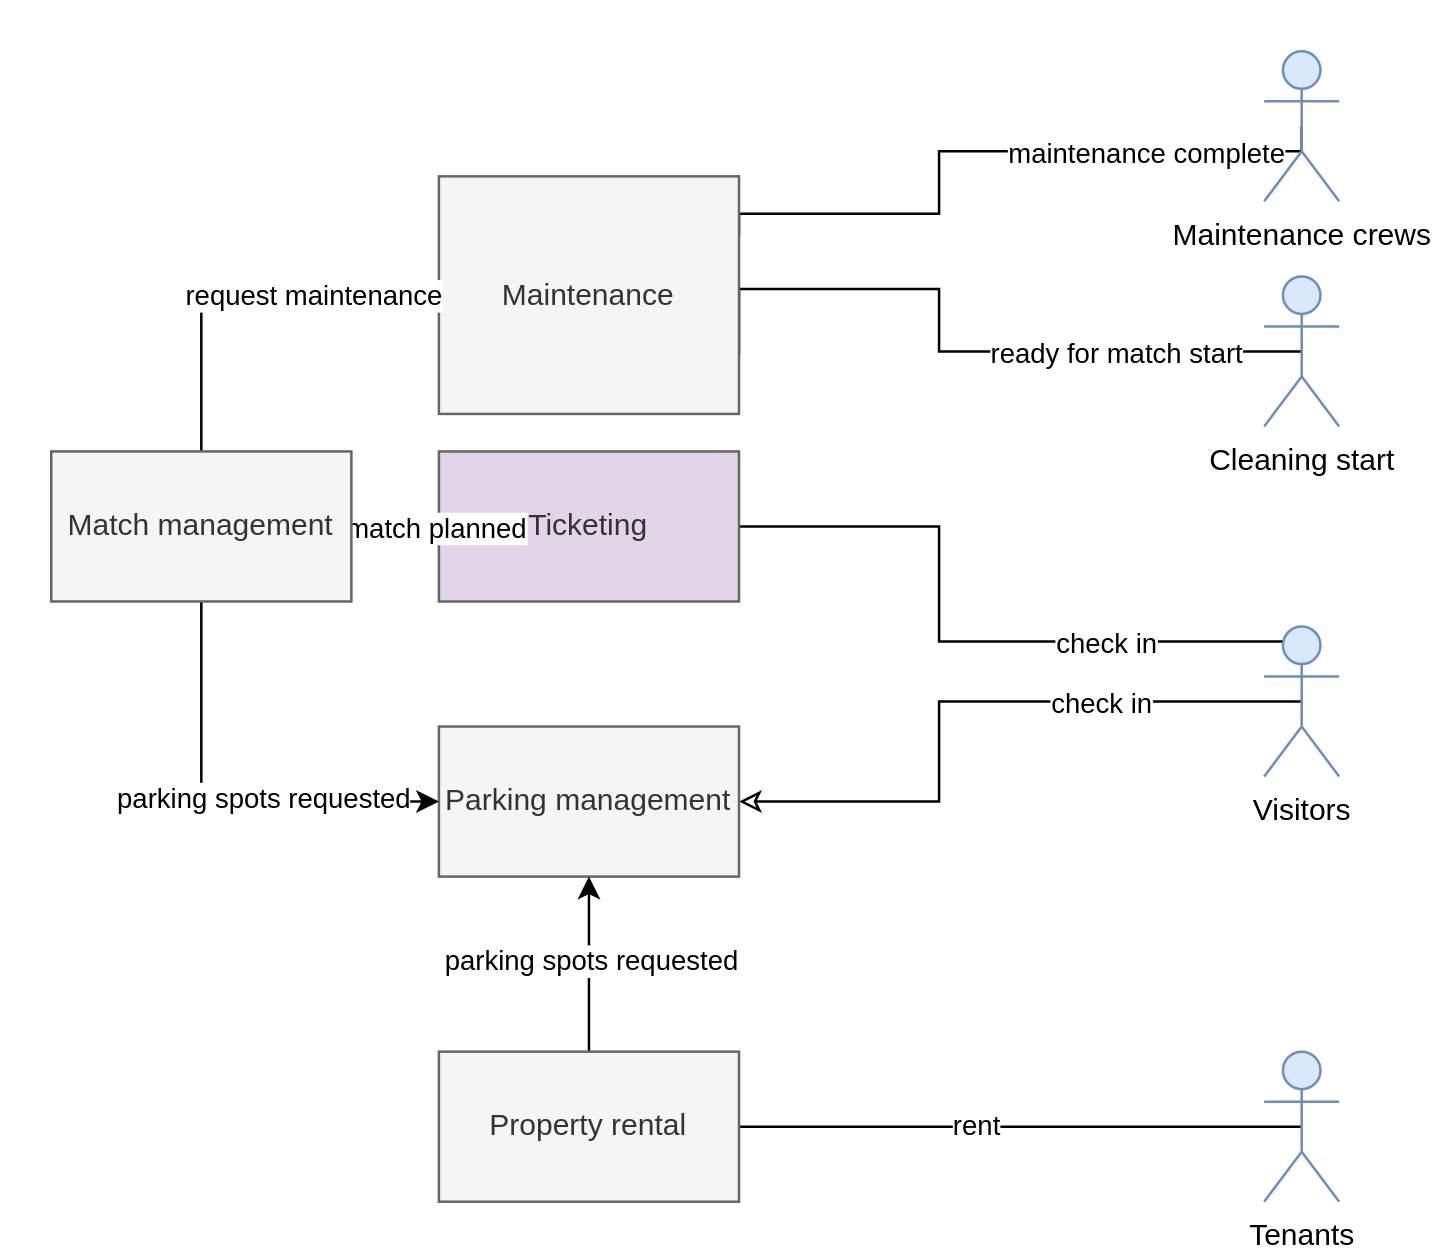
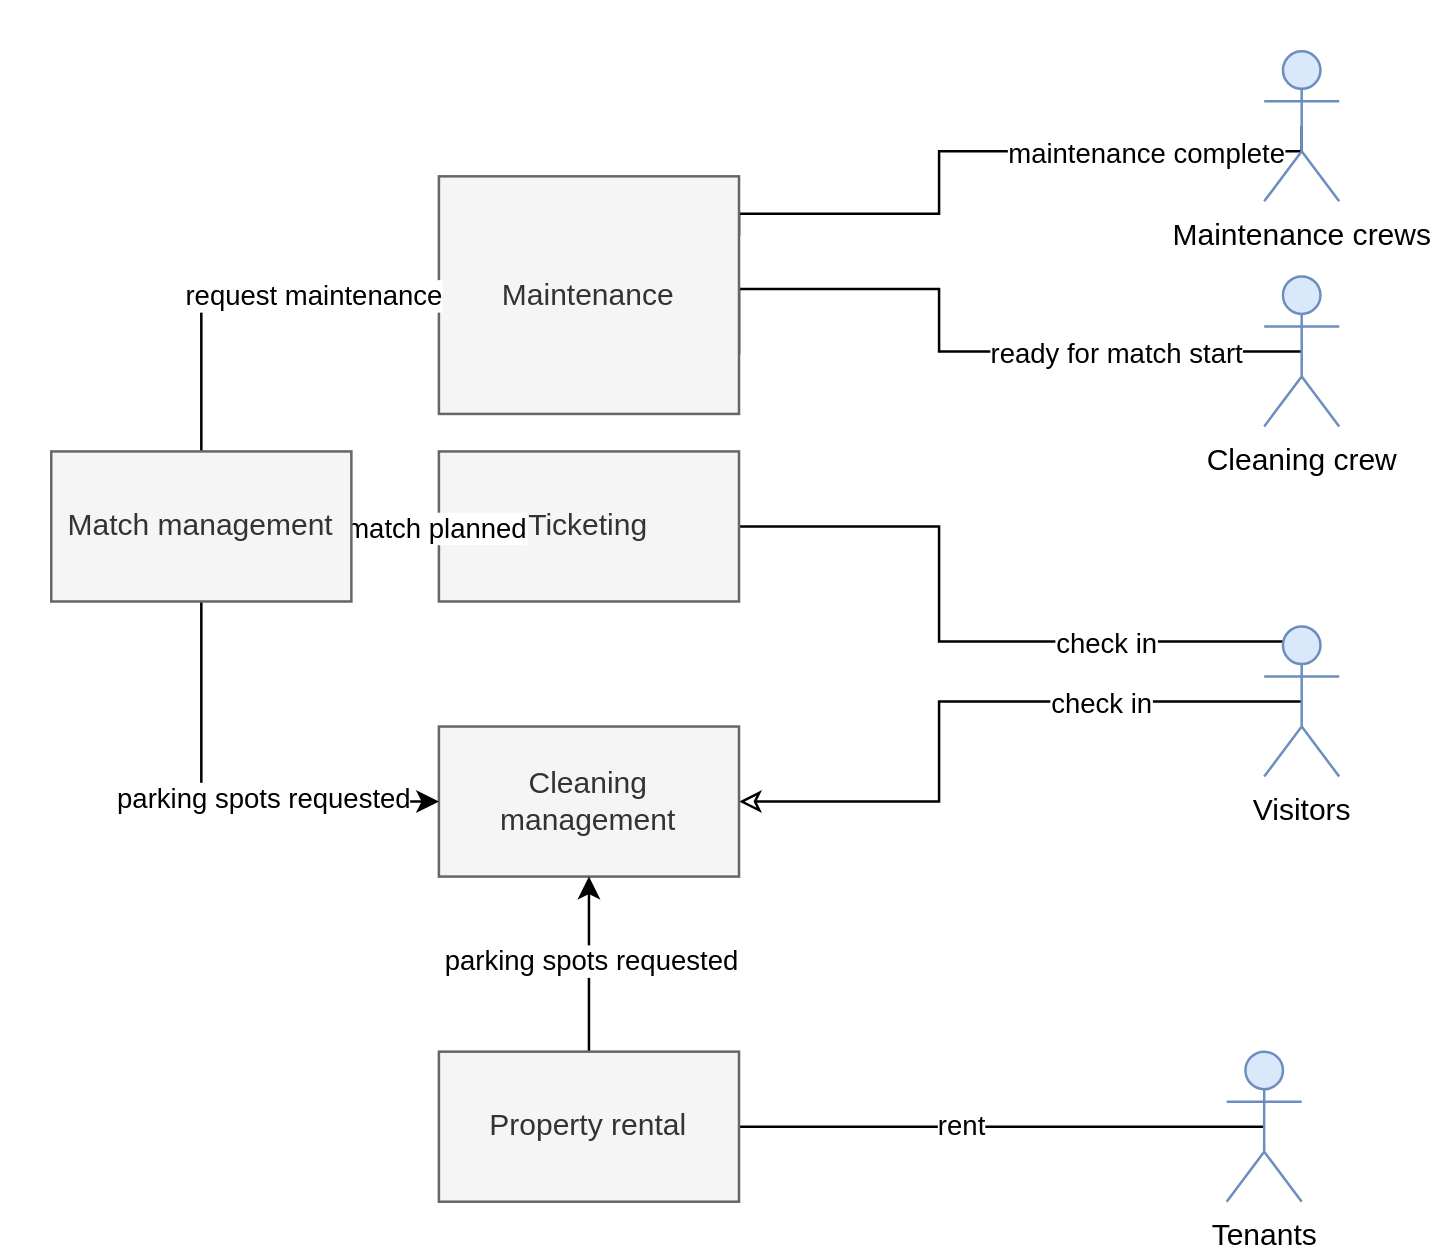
(1303, 462) -> (1303, 462)
(589, 526) -> (589, 526)
(589, 801) -> (589, 801)
(1301, 1126) -> (1264, 1126)
